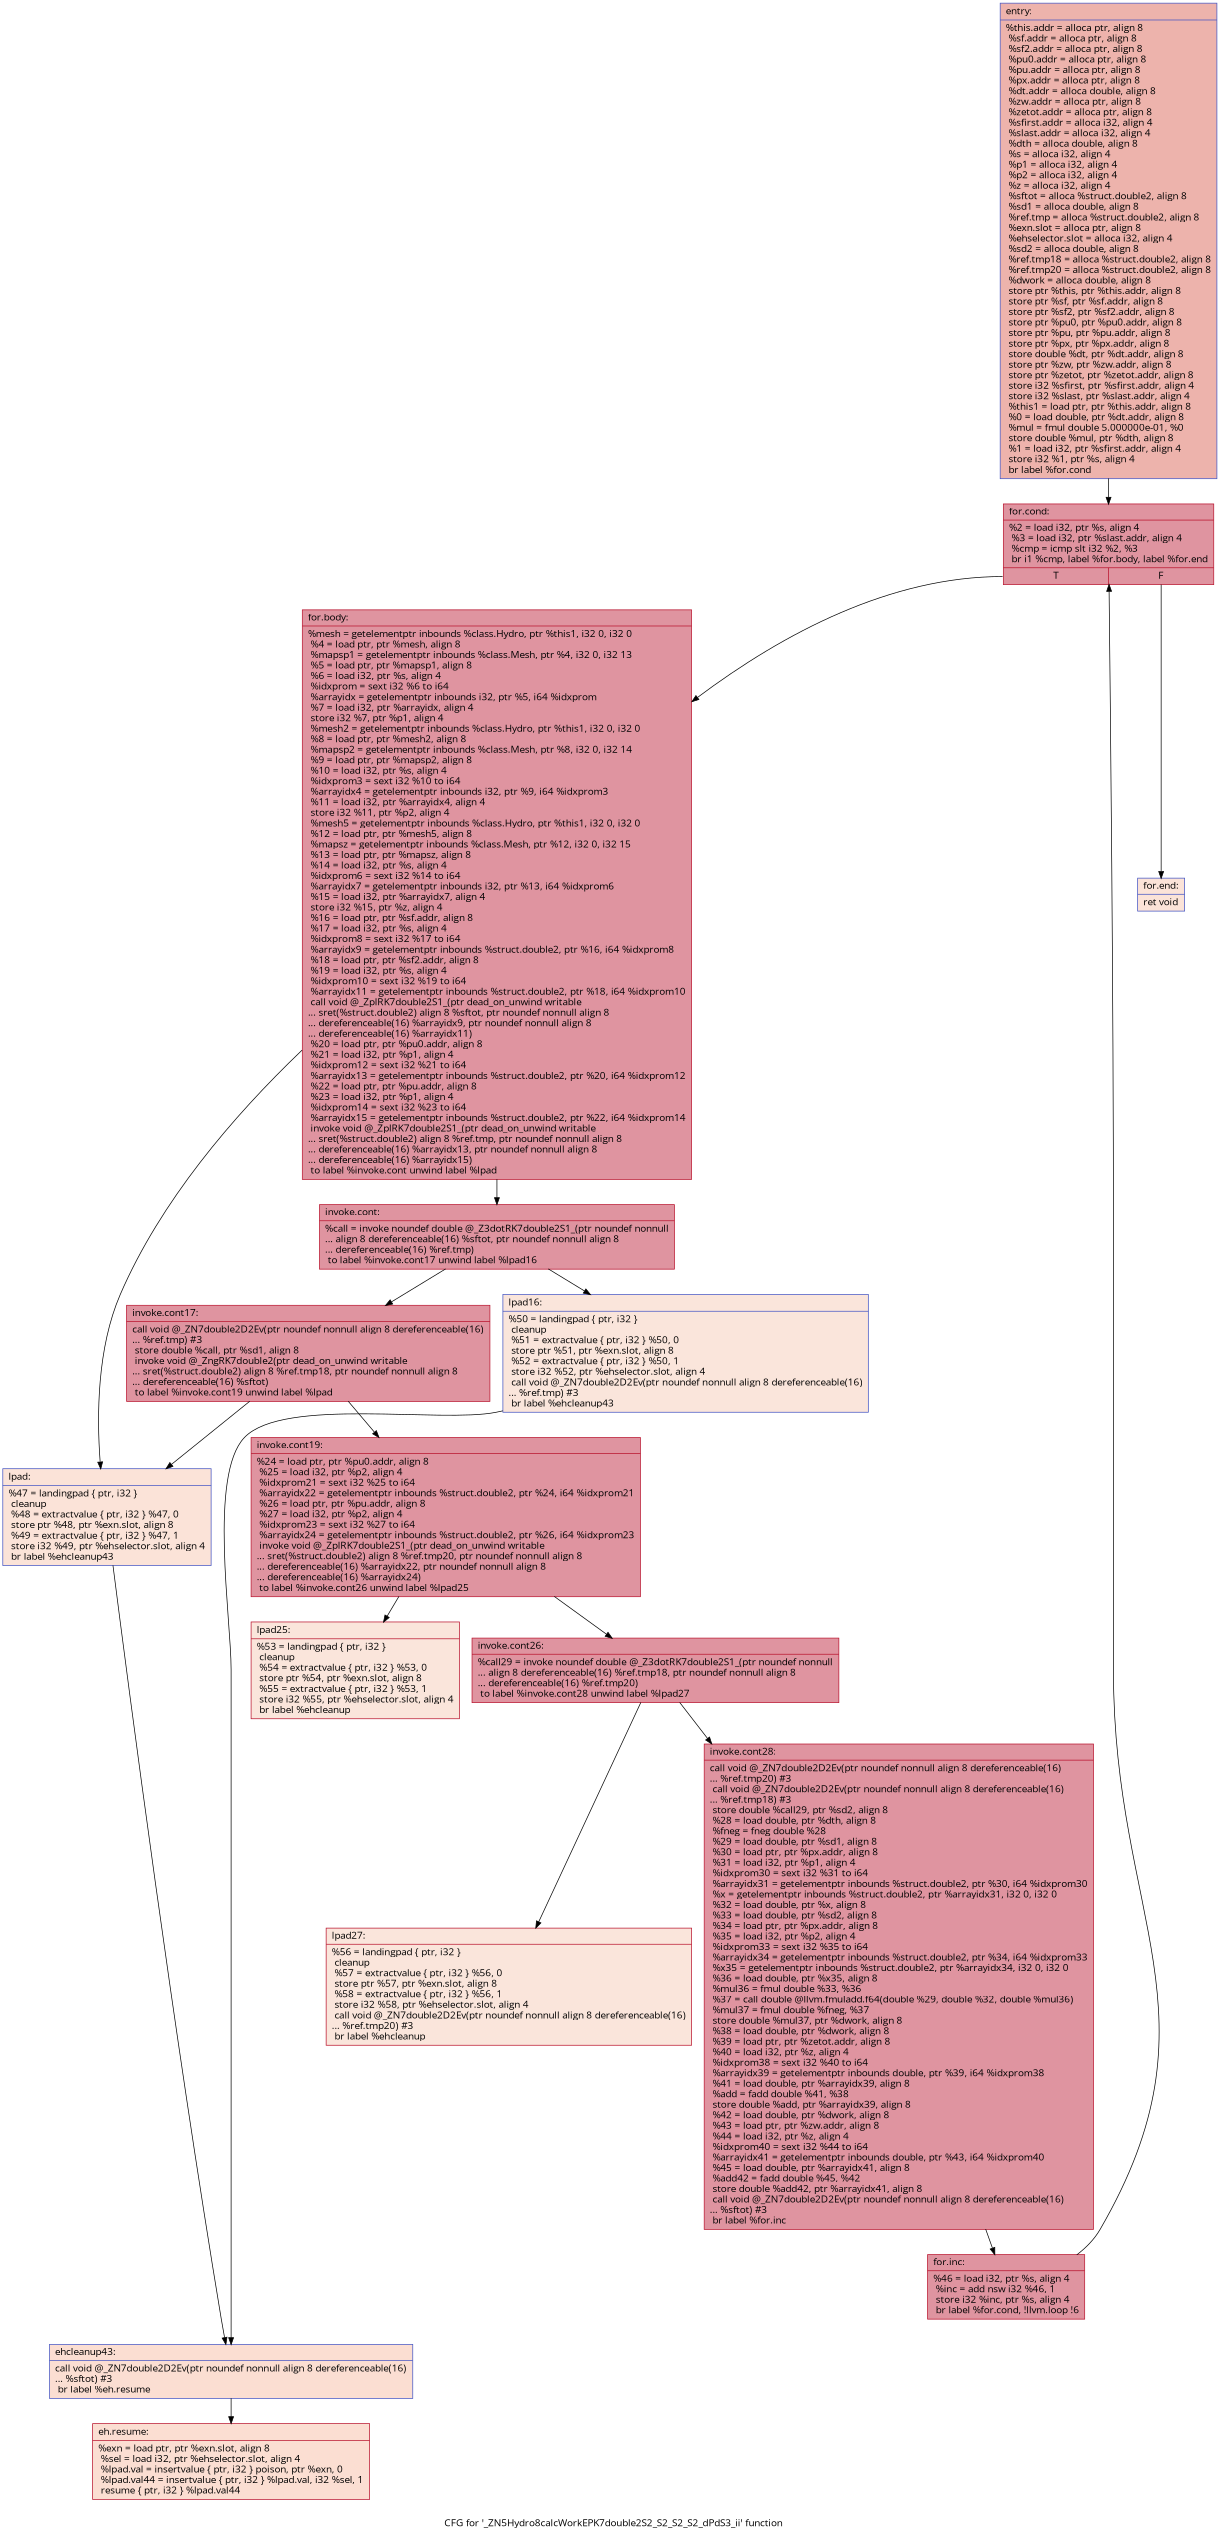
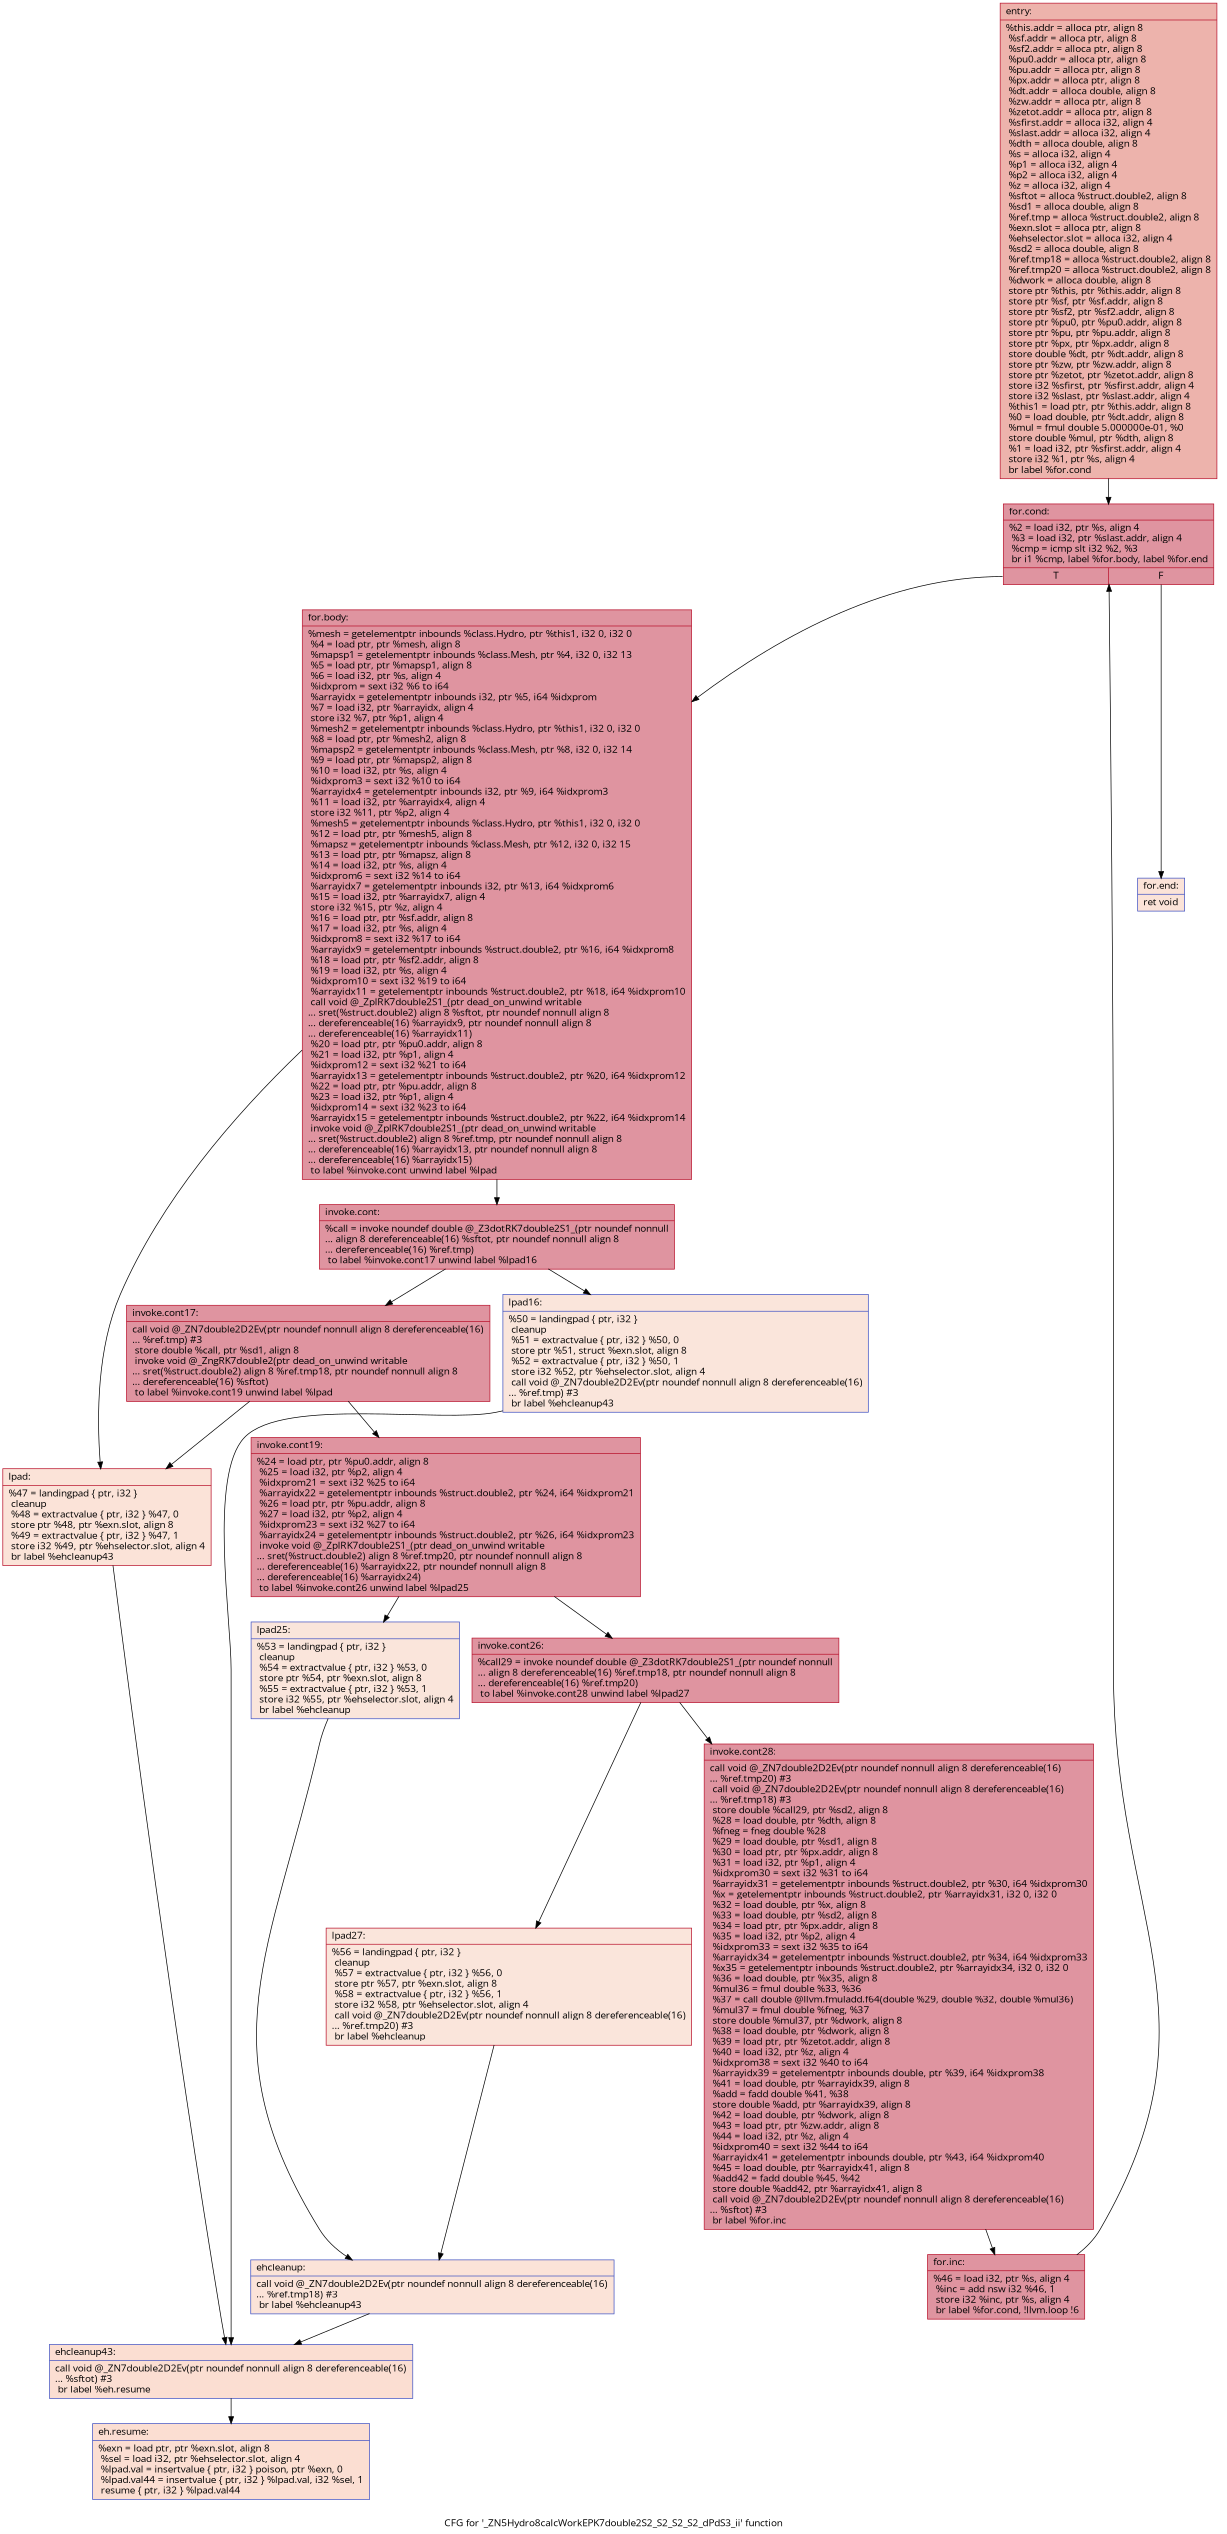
(1109, 241) -> (1109, 241)
(591, 1351) -> (598, 1351)
(107, 1517) -> (107, 1517)
(355, 1670) -> (355, 1670)
none -> (432, 2287)
(231, 2462) -> (231, 2462)
